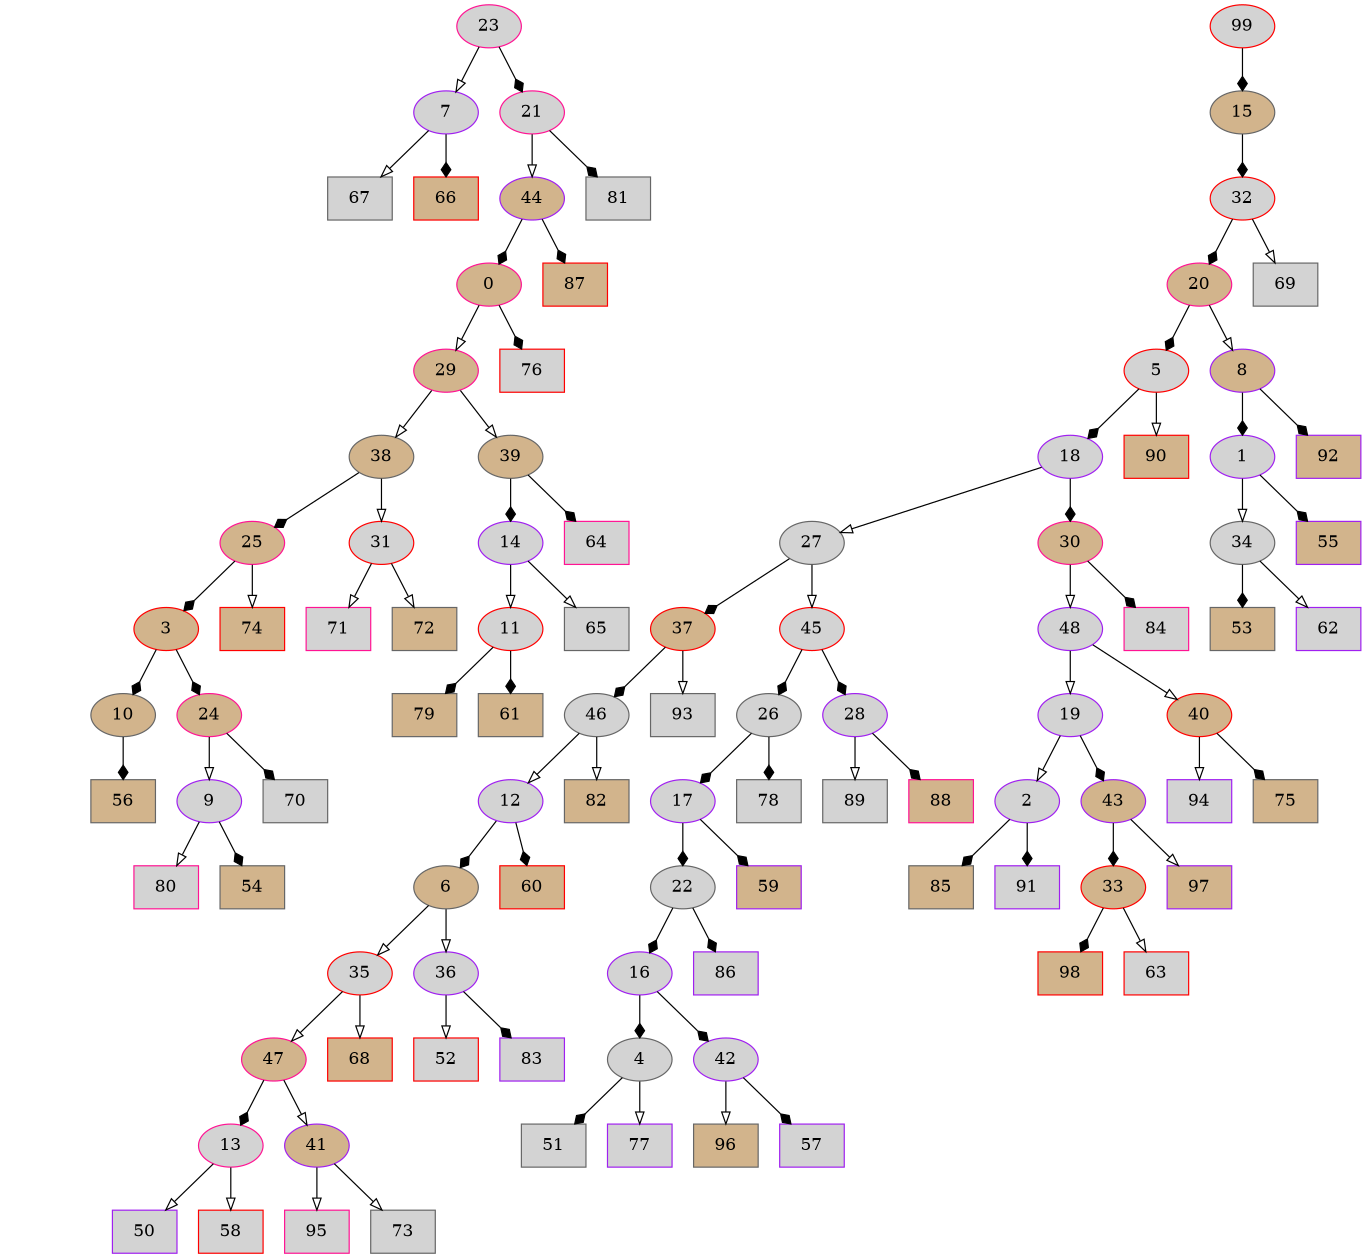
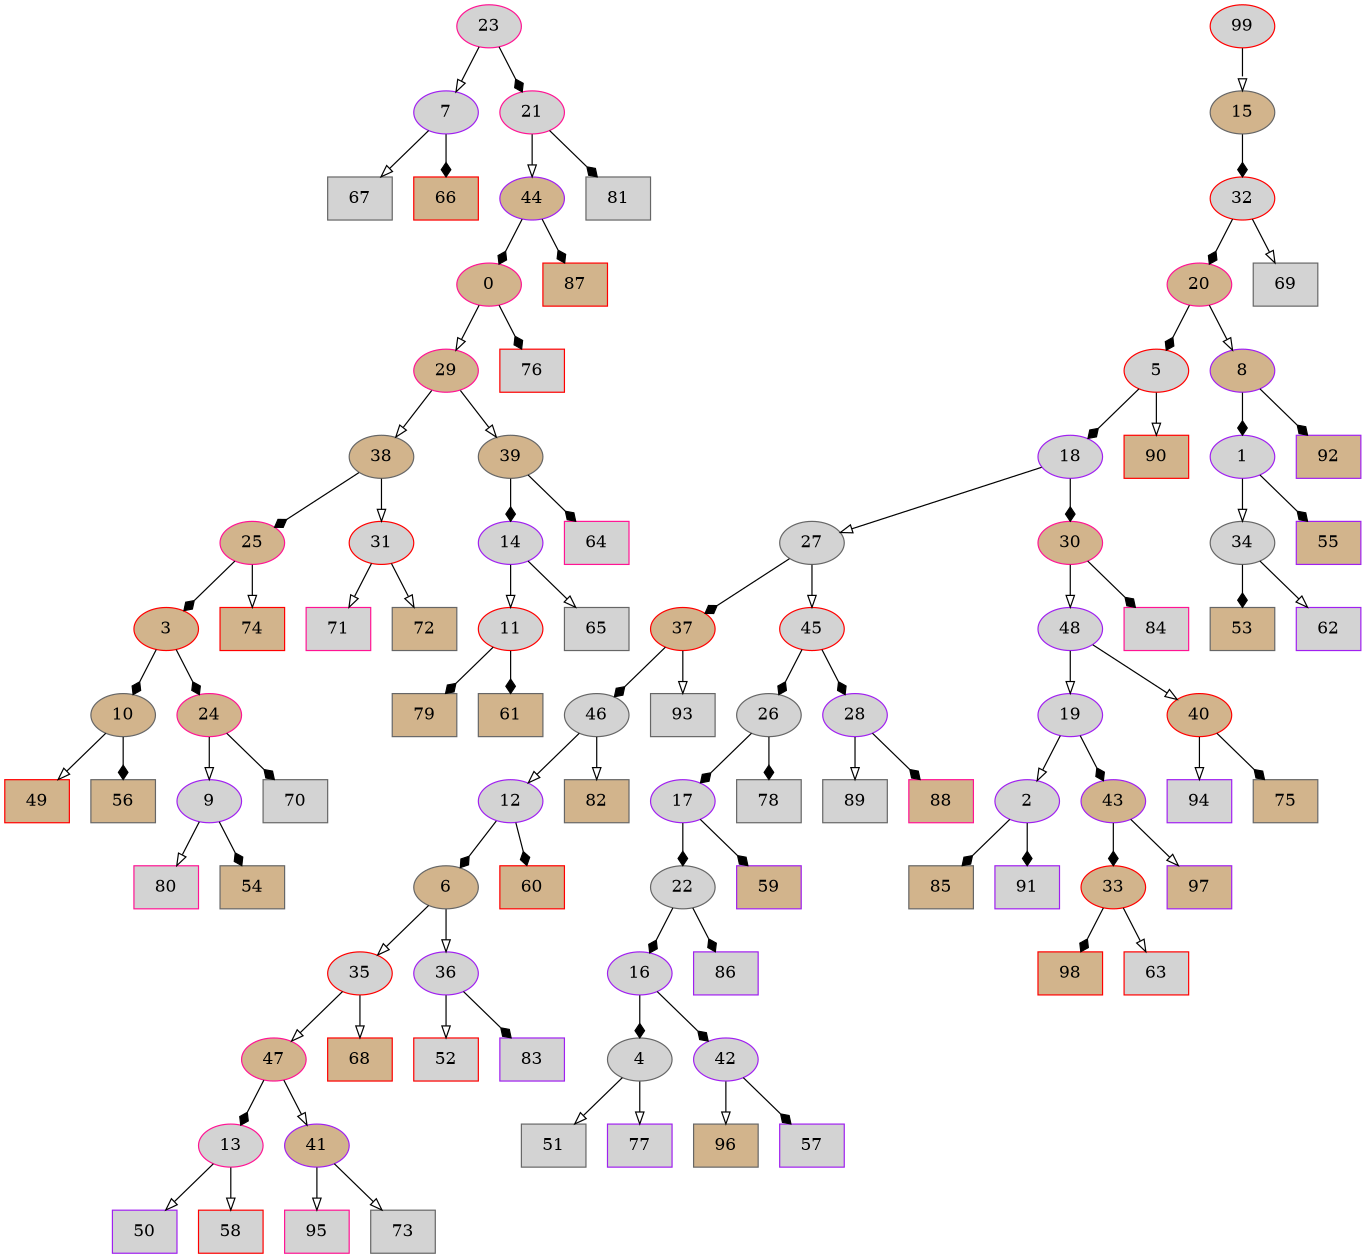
(1242, 62) -> (1242, 62)
none -> (37, 801)
(603, 1097) -> (603, 1097)
